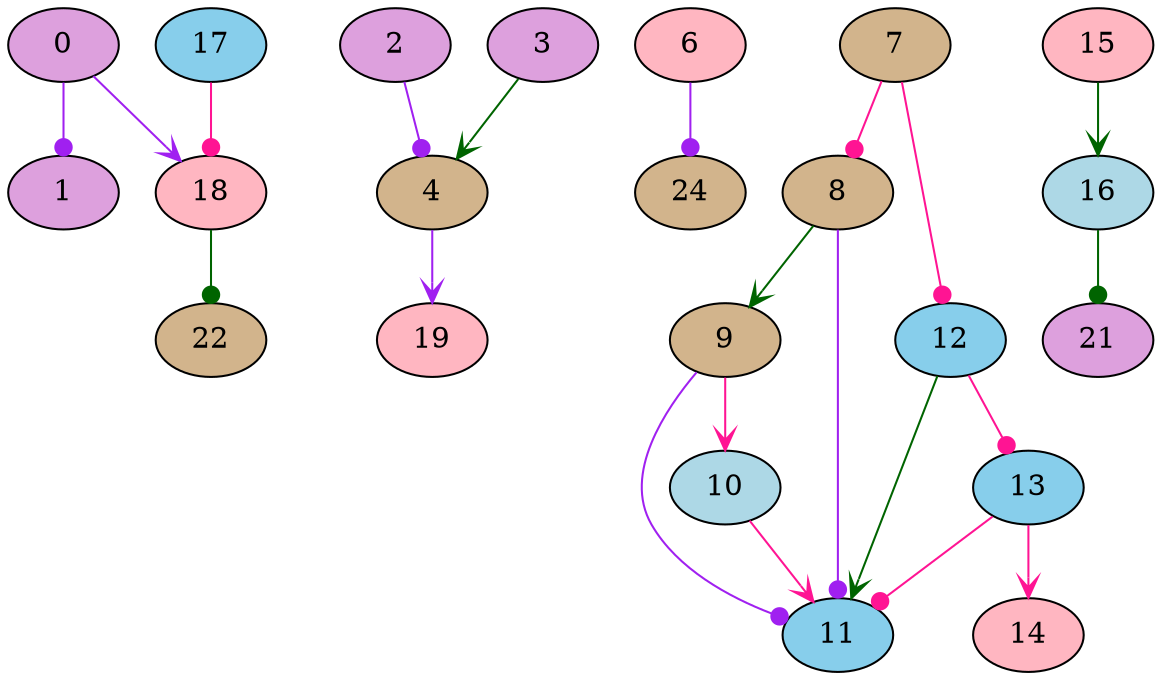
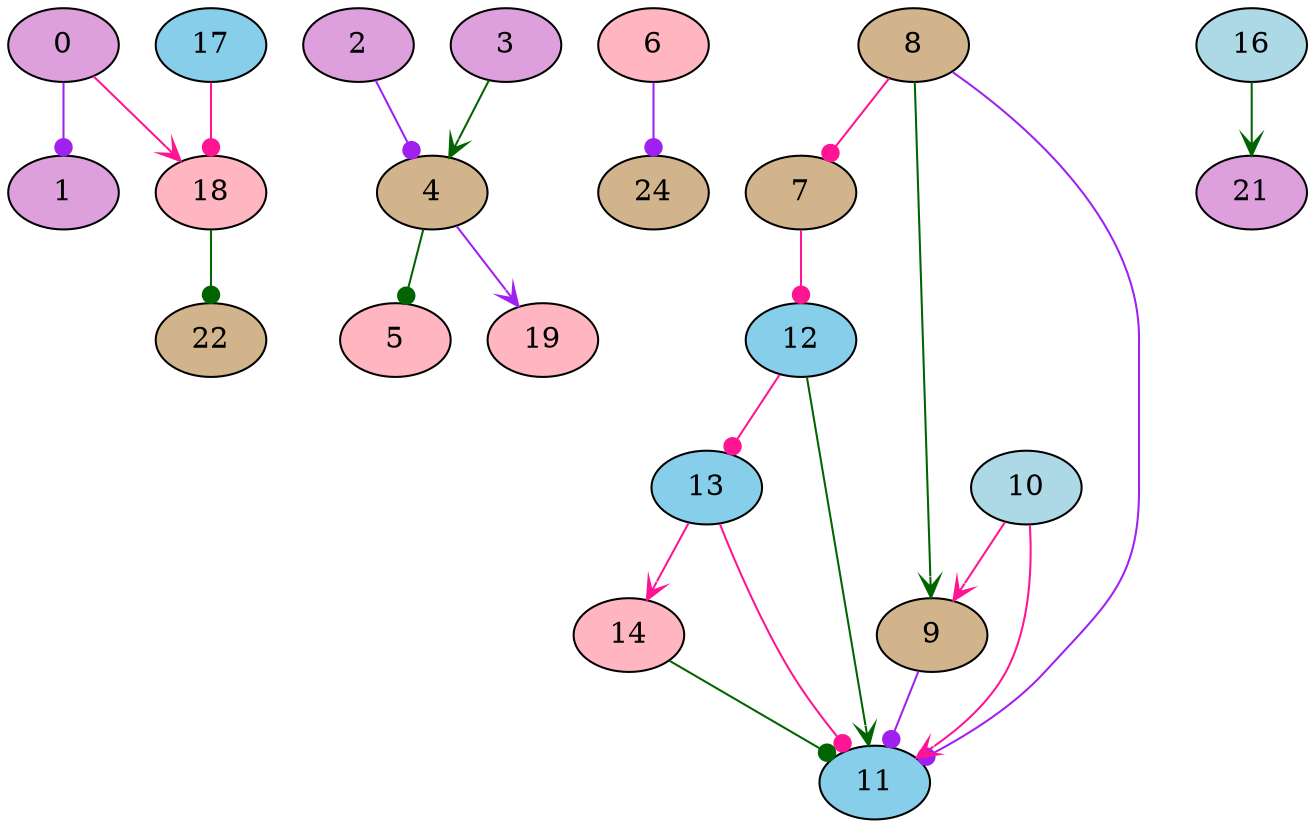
(1098, 45) -> none
(130, 111) -> (130, 111)
(870, 111) -> (862, 112)
(1098, 258) -> (1252, 109)
none -> (395, 340)
(725, 404) -> (985, 553)
none -> (744, 705)
